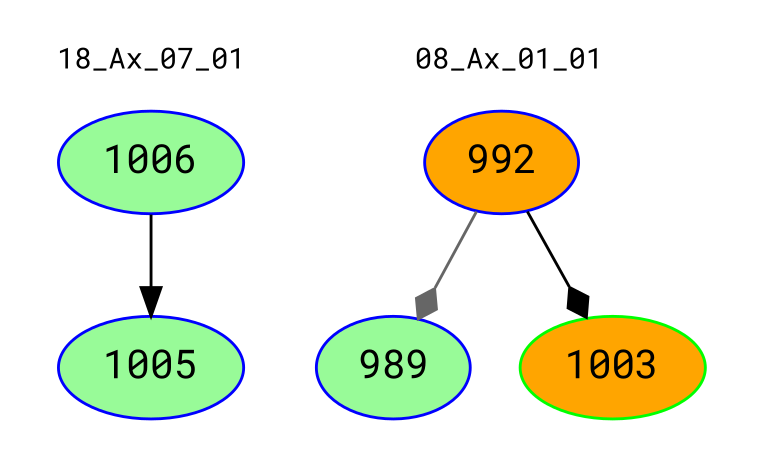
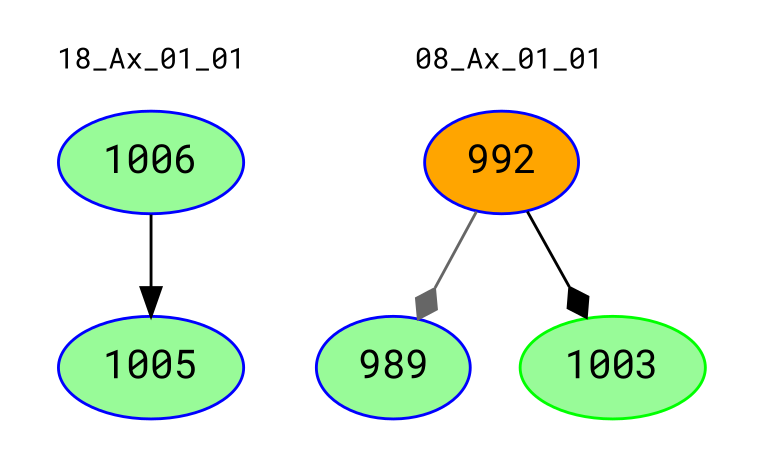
(152, 61) -> (152, 61)
(613, 368) -> (613, 368)
